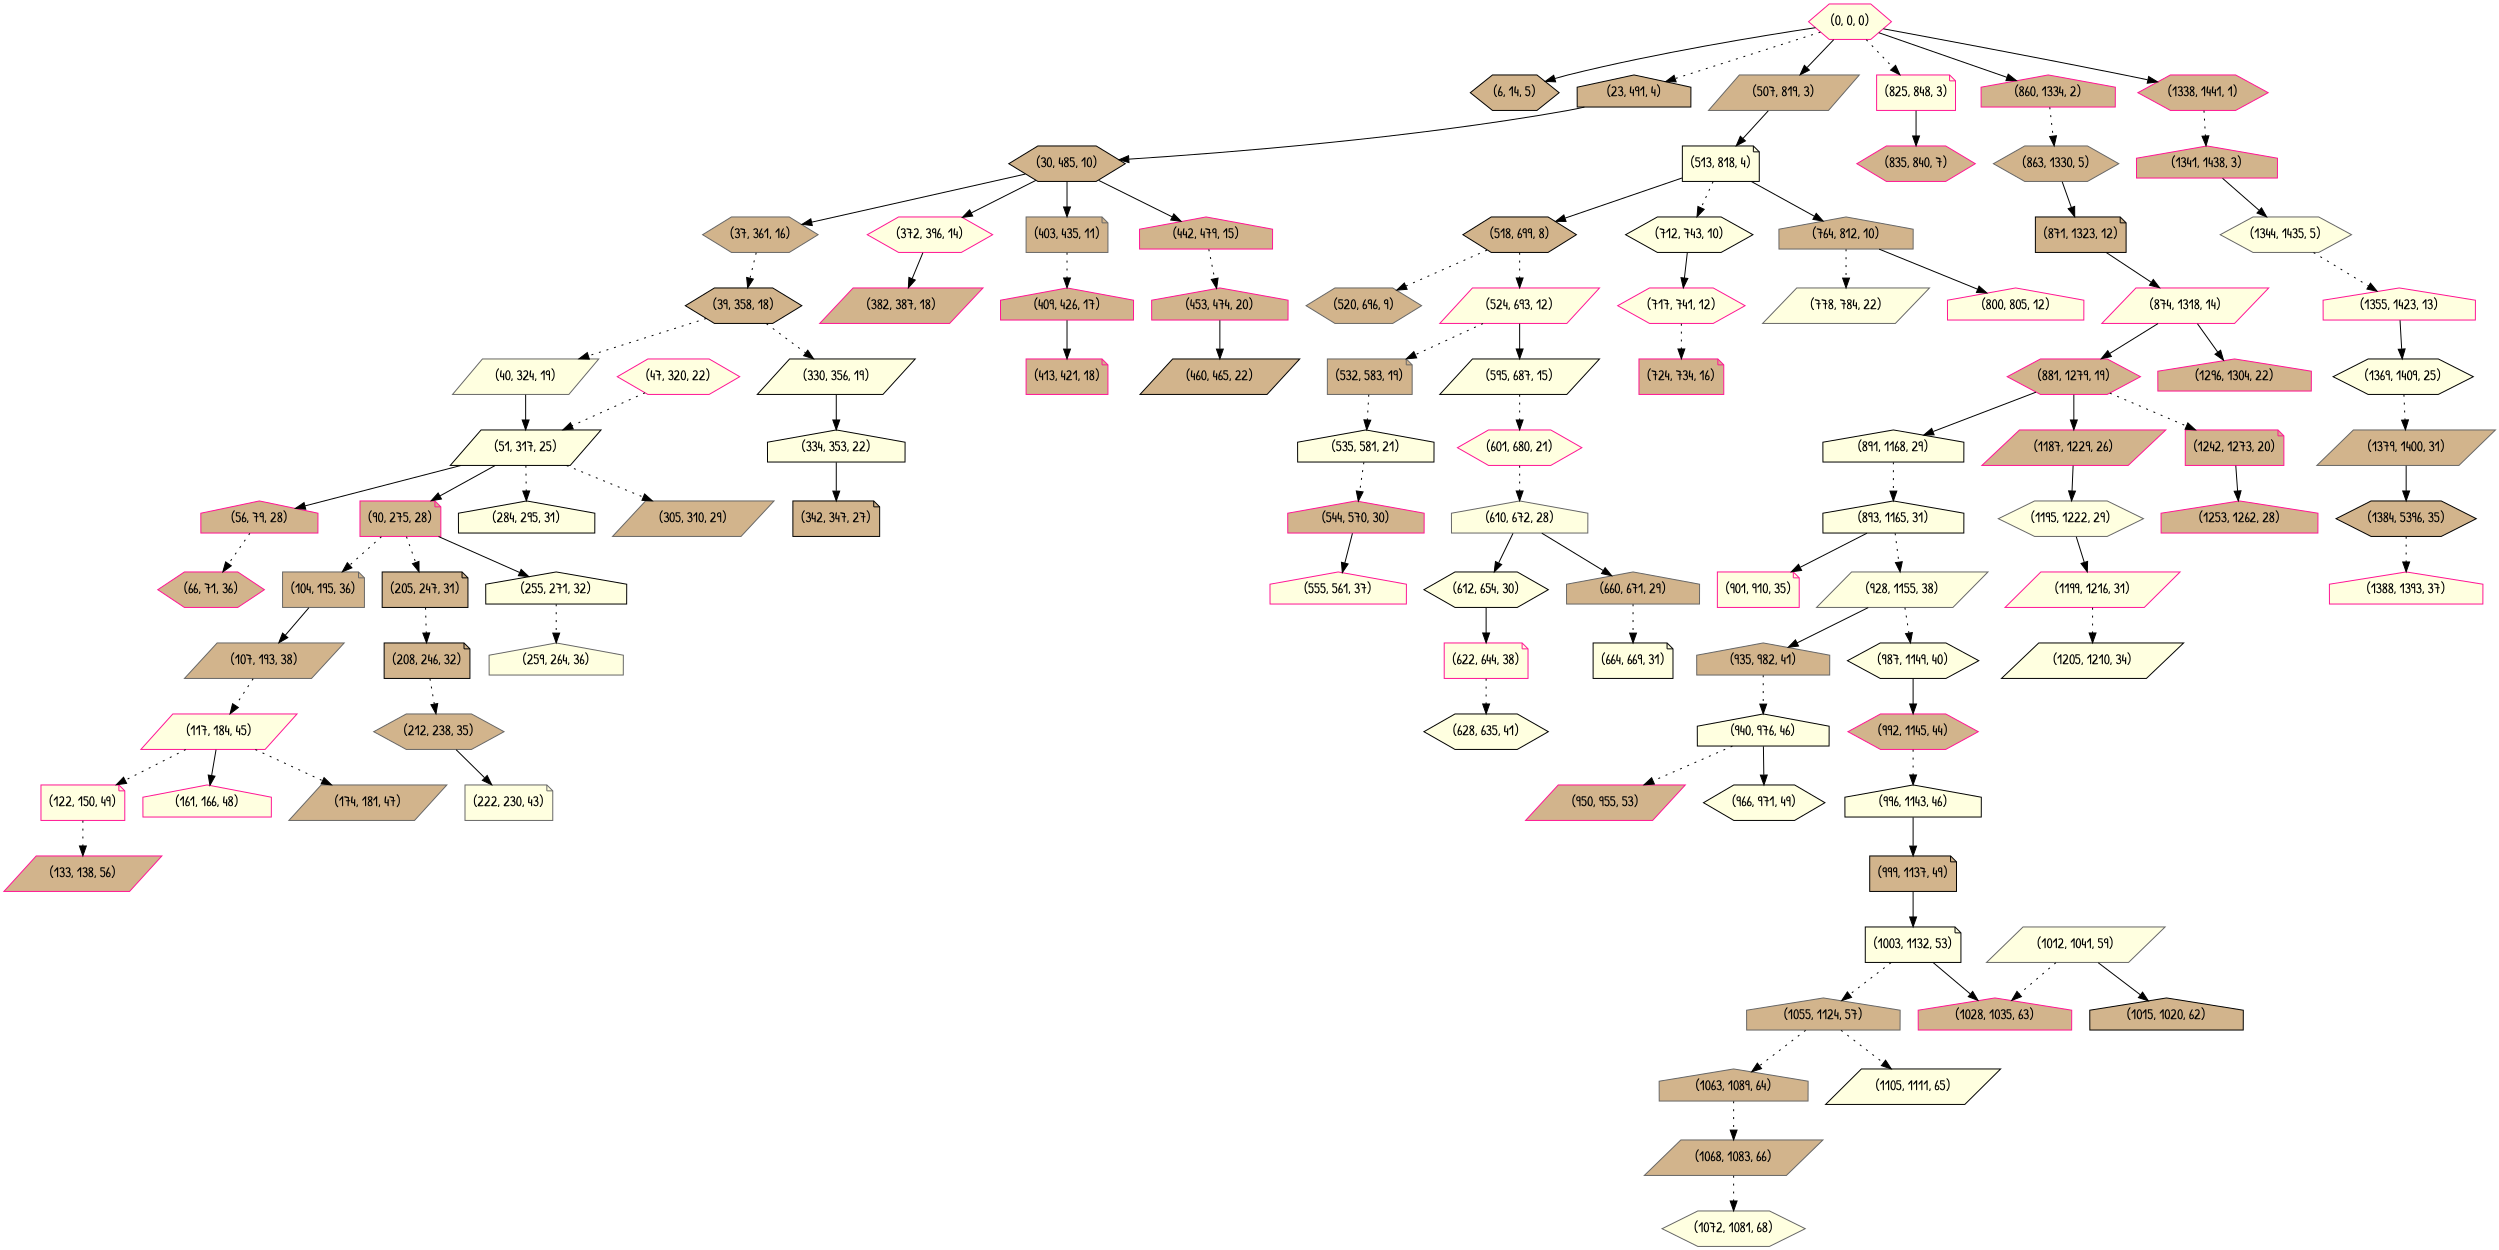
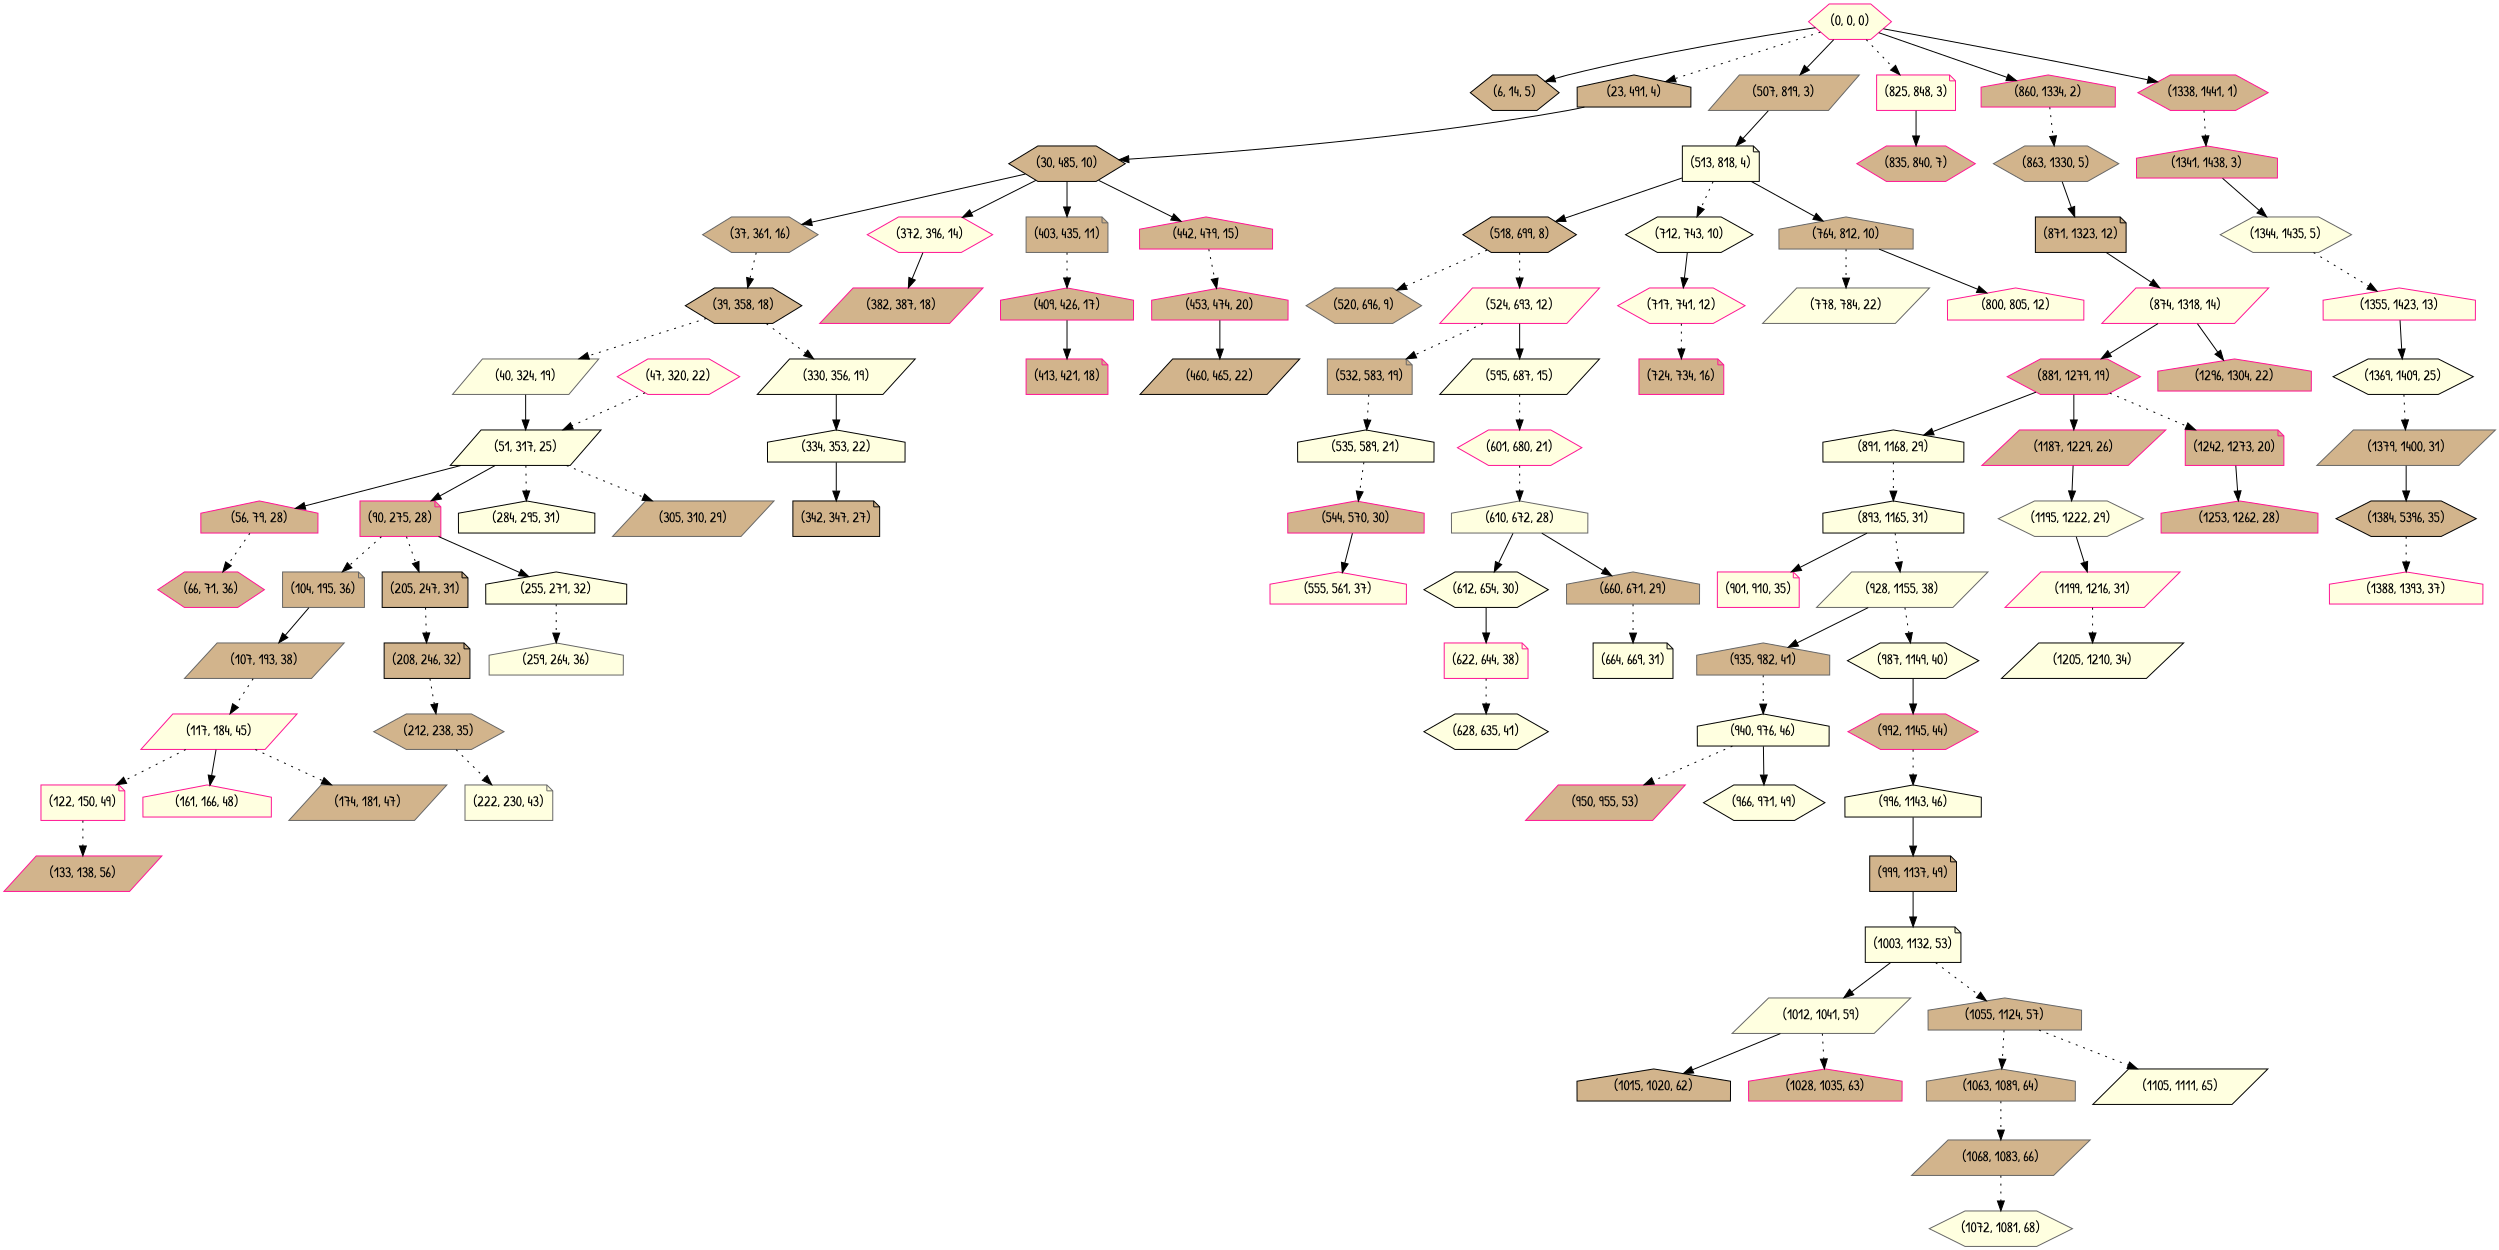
(1366, 448) -> (1366, 448)
(470, 764) -> (470, 764)
(1952, 978) -> (1871, 977)
